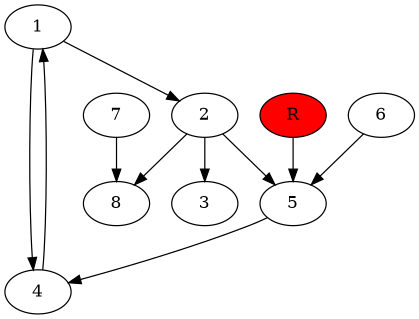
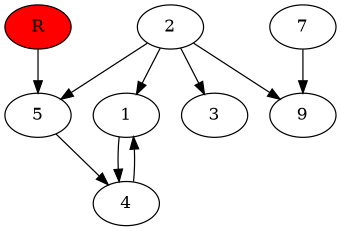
(116, 68) -> (151, 66)
(381, 115) -> none
(117, 204) -> (303, 115)
